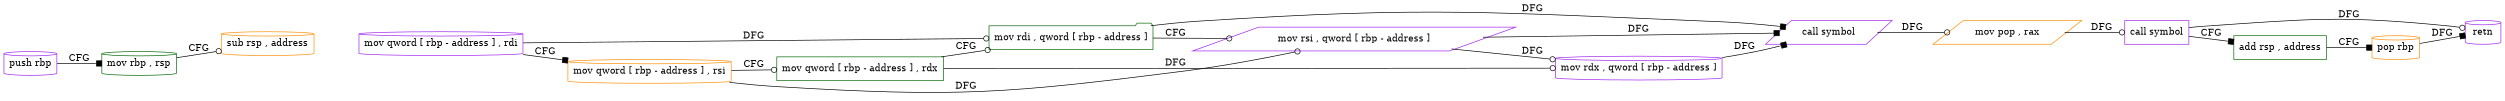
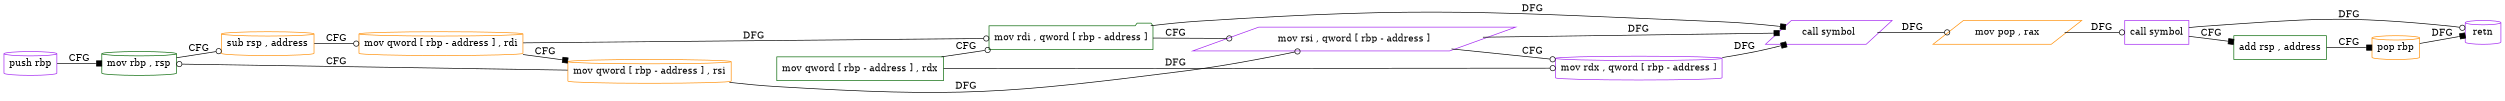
none -> (334, 44)
(441, 44) -> (441, 44)
(1533, 51) -> (1533, 51)
(751, 70) -> (375, 67)
